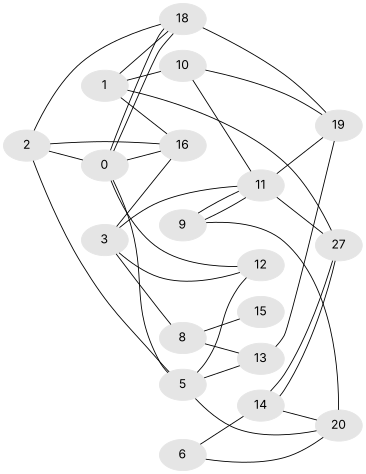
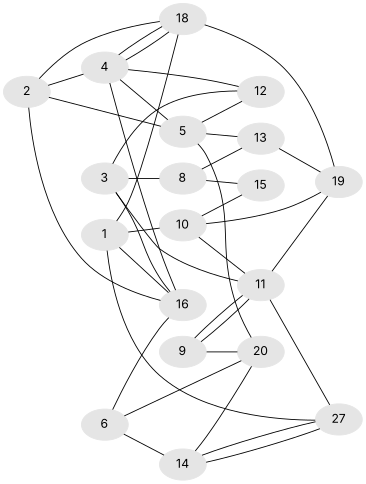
(105, 166) -> (105, 68)
none -> (218, 207)
none -> (138, 362)
